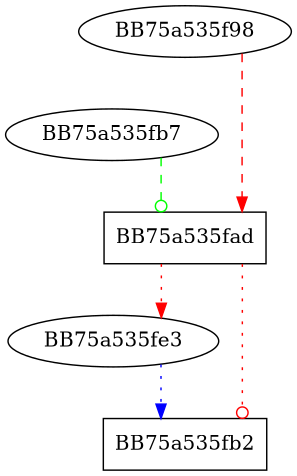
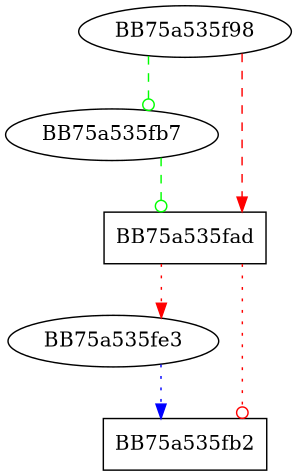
none -> (148, 77)
